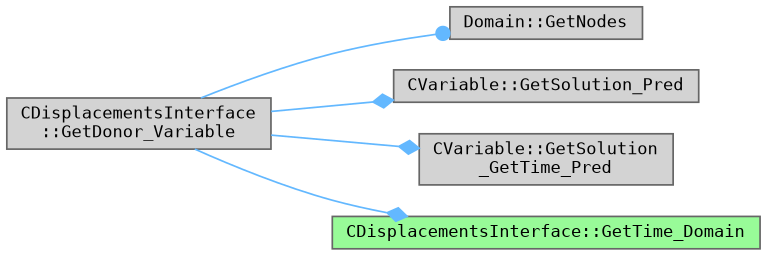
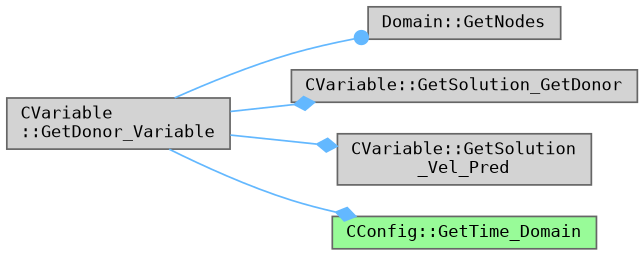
(546, 86) -> (464, 86)
(139, 124) -> (118, 124)
(546, 159) -> (464, 159)
(546, 233) -> (464, 233)
